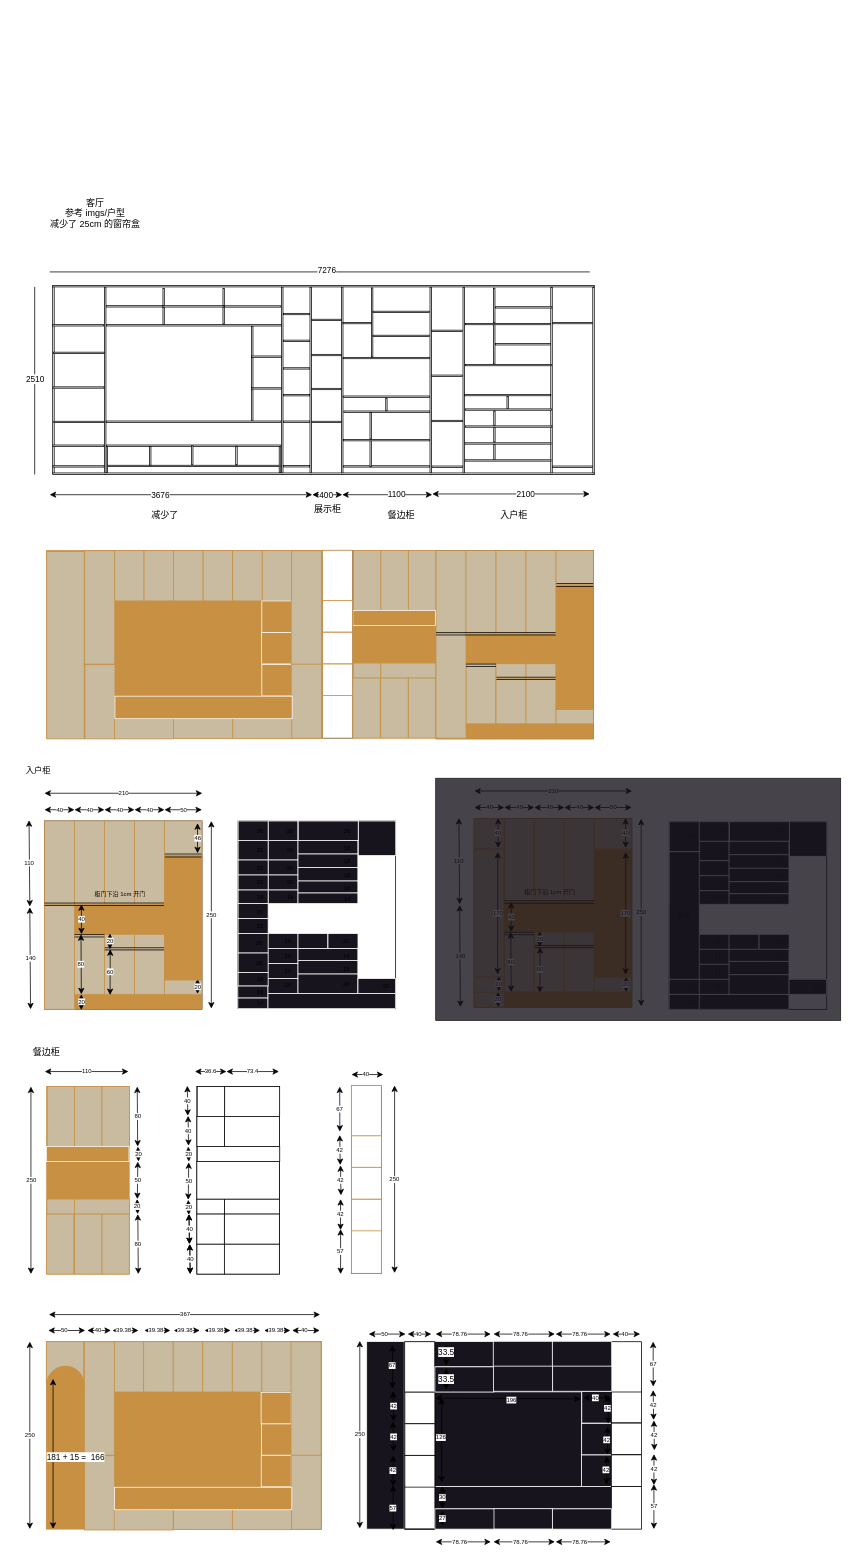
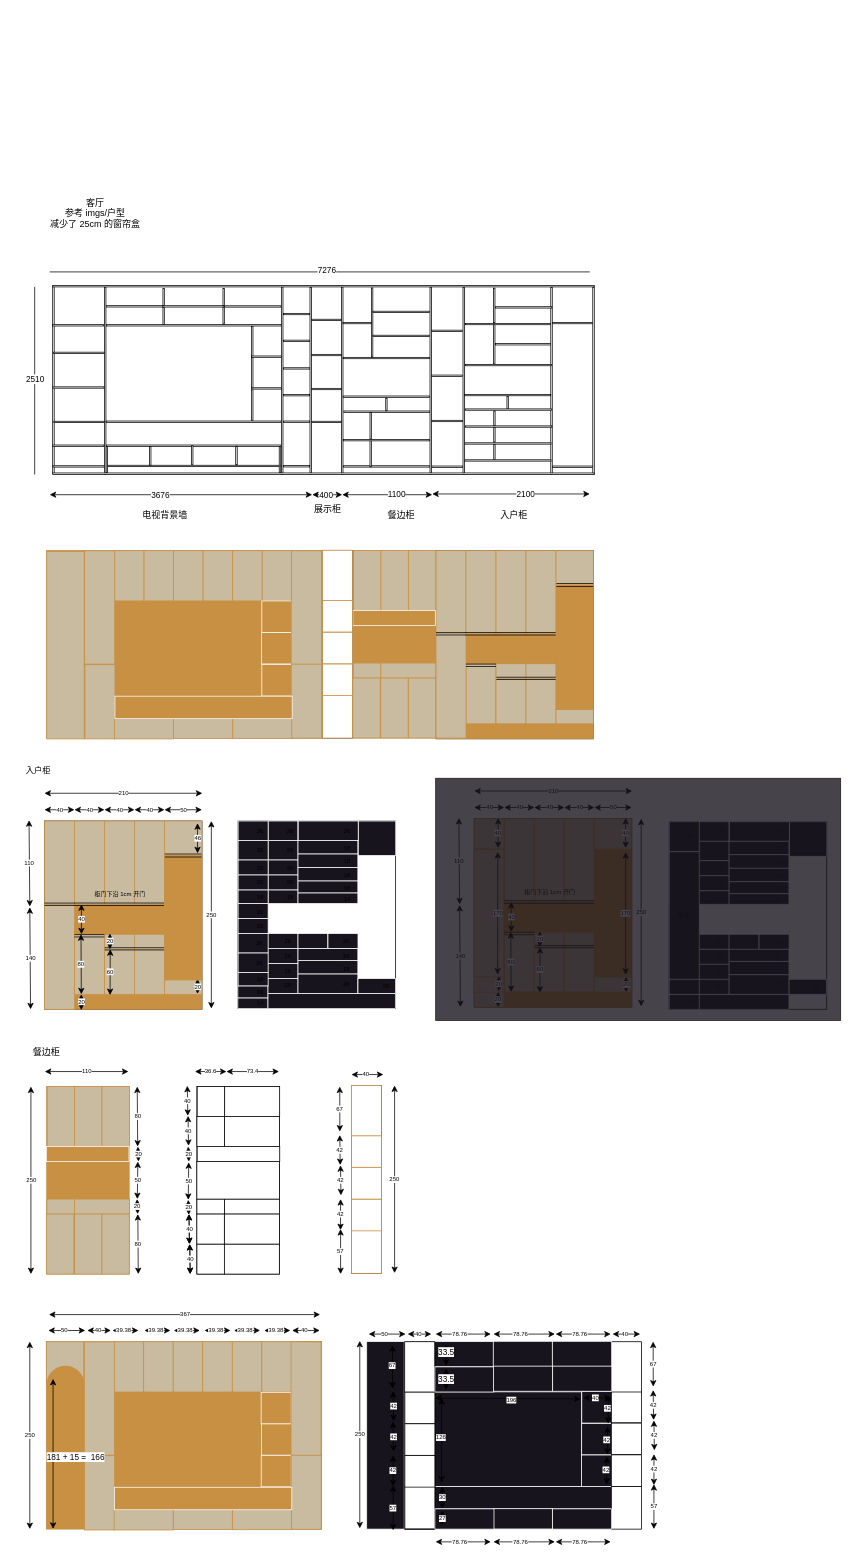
(165, 515) -> (165, 515)
